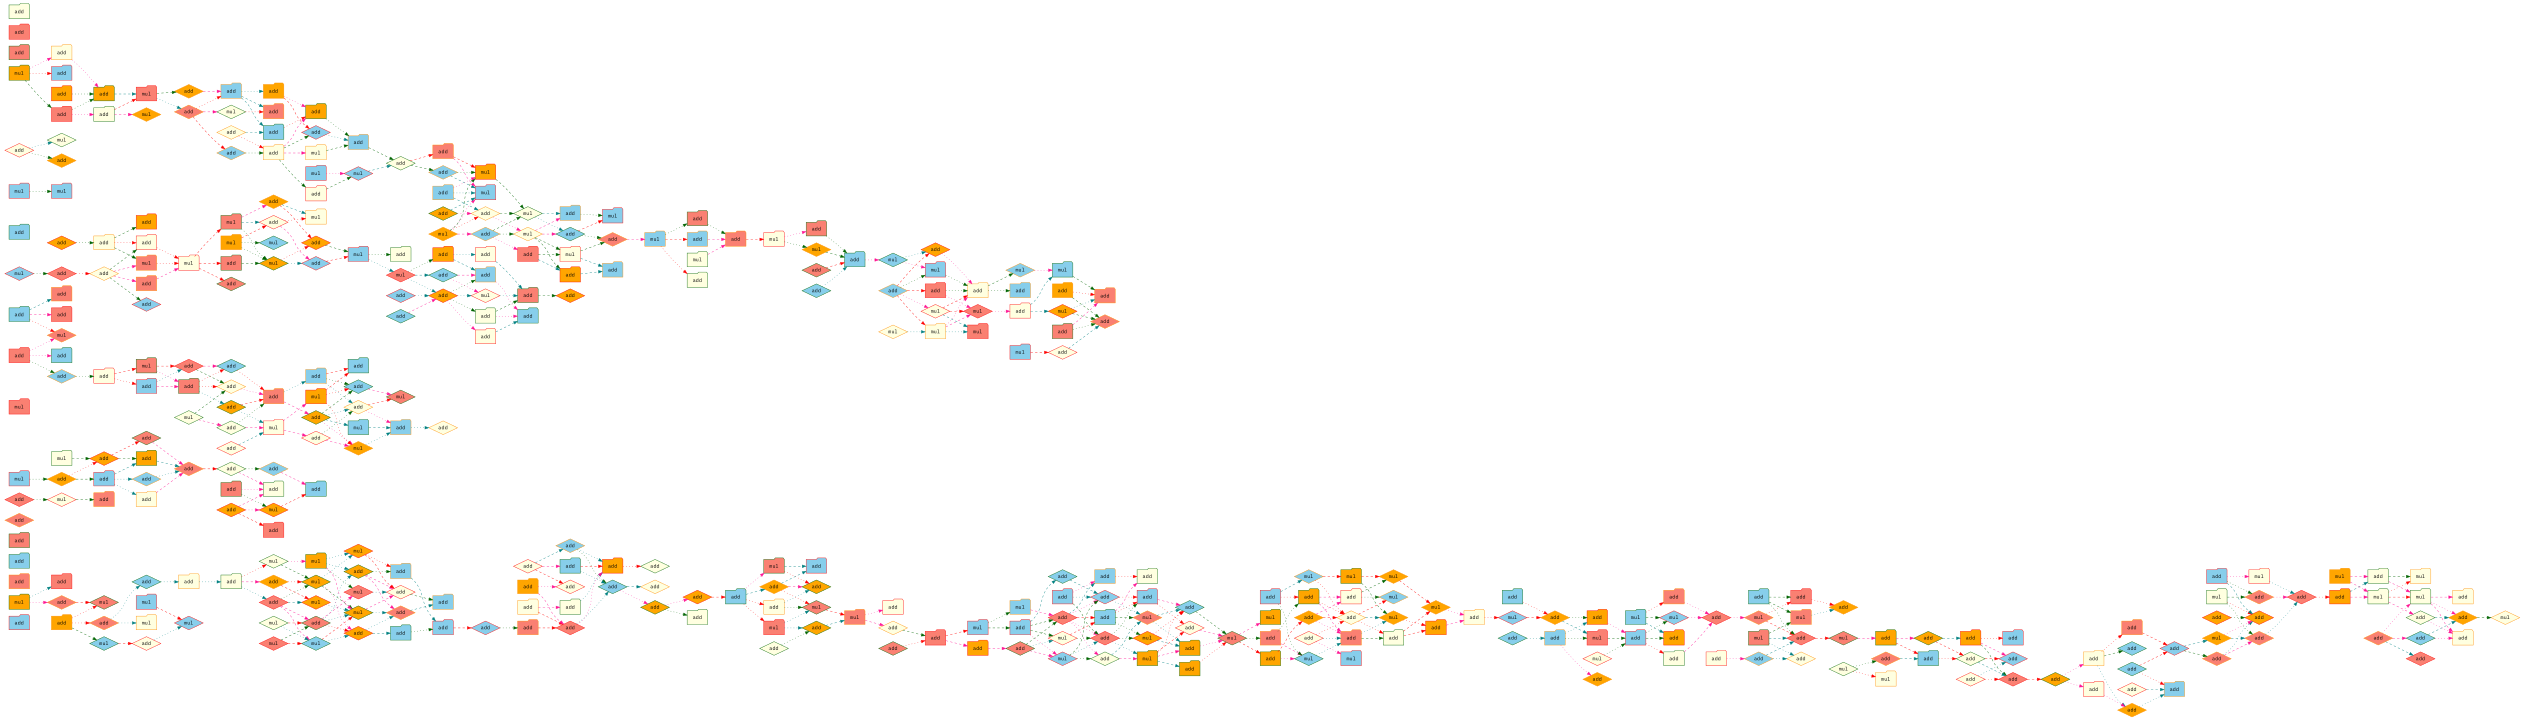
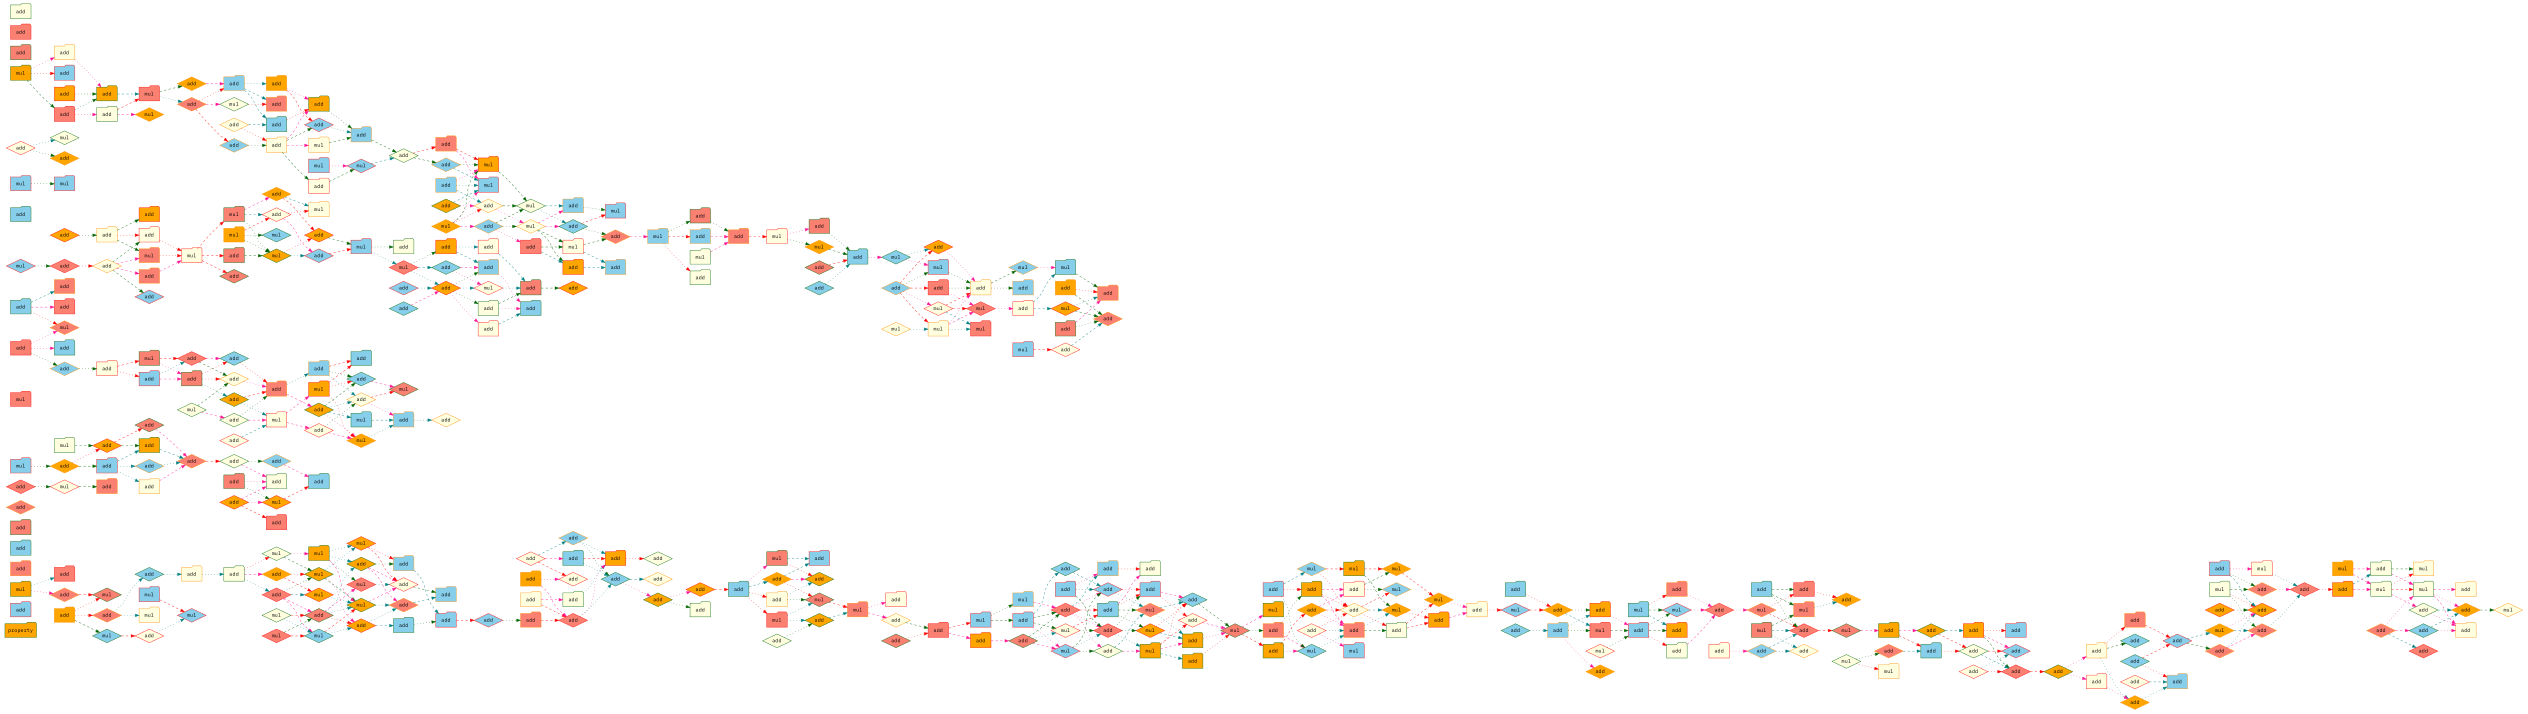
none -> (21, 631)
